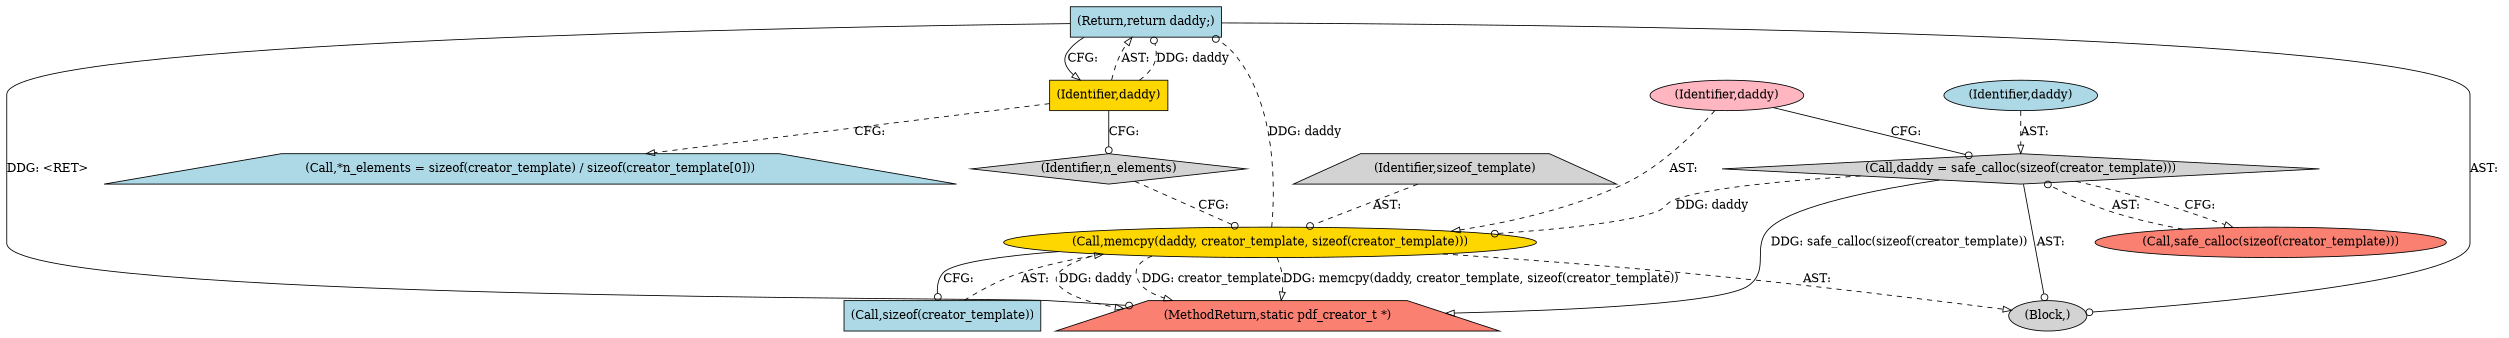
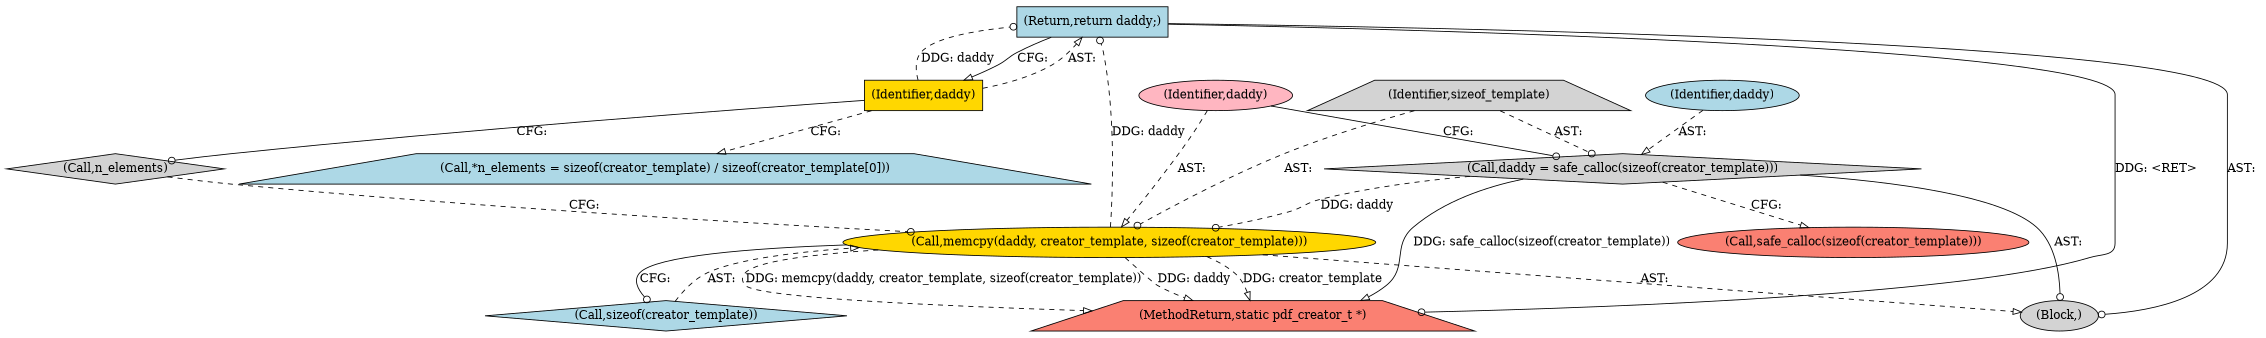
(1109, 169) -> (115, 169)
(2115, 213) -> (1544, 131)
(942, 316) -> (666, 316)
